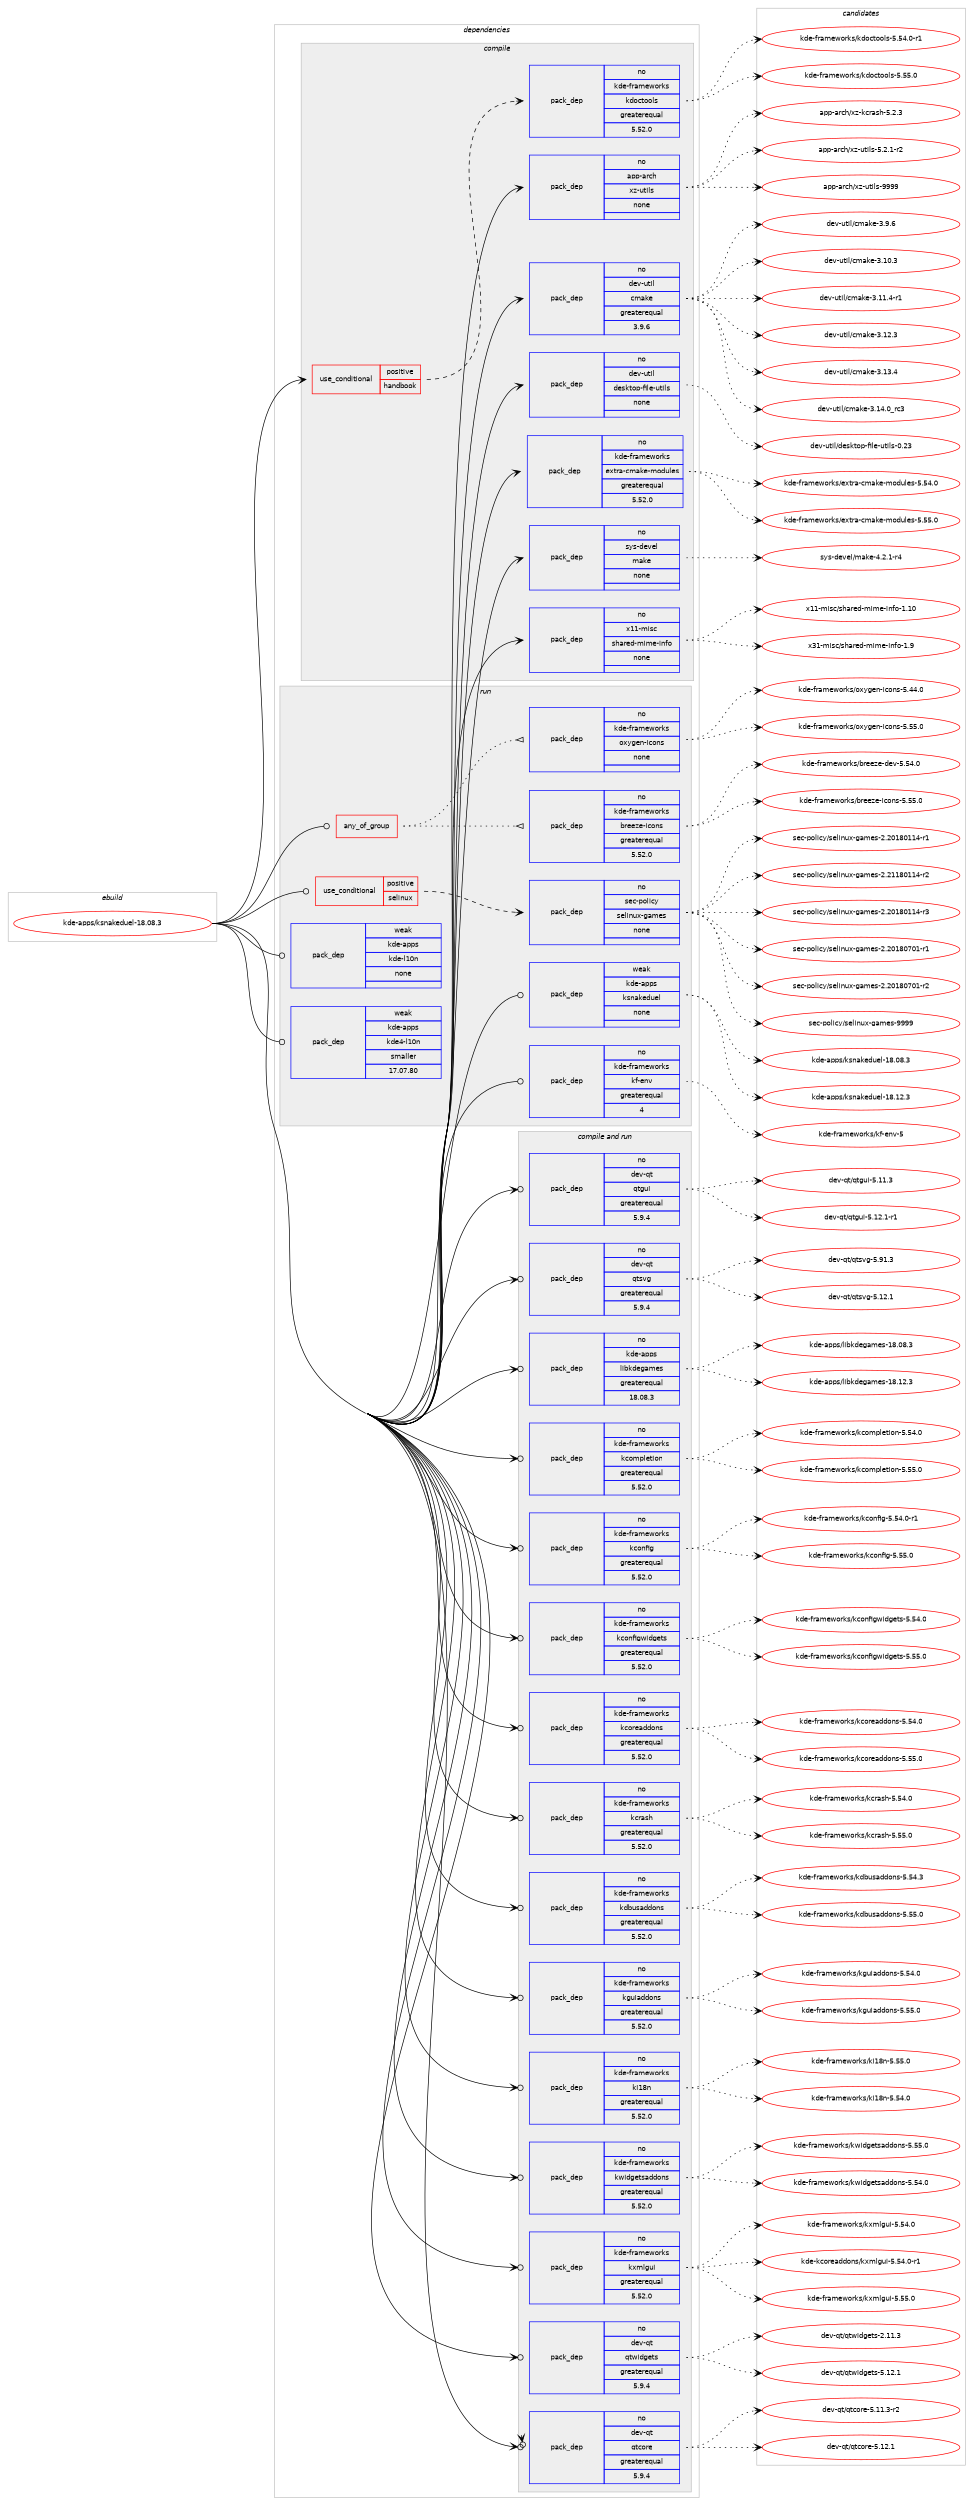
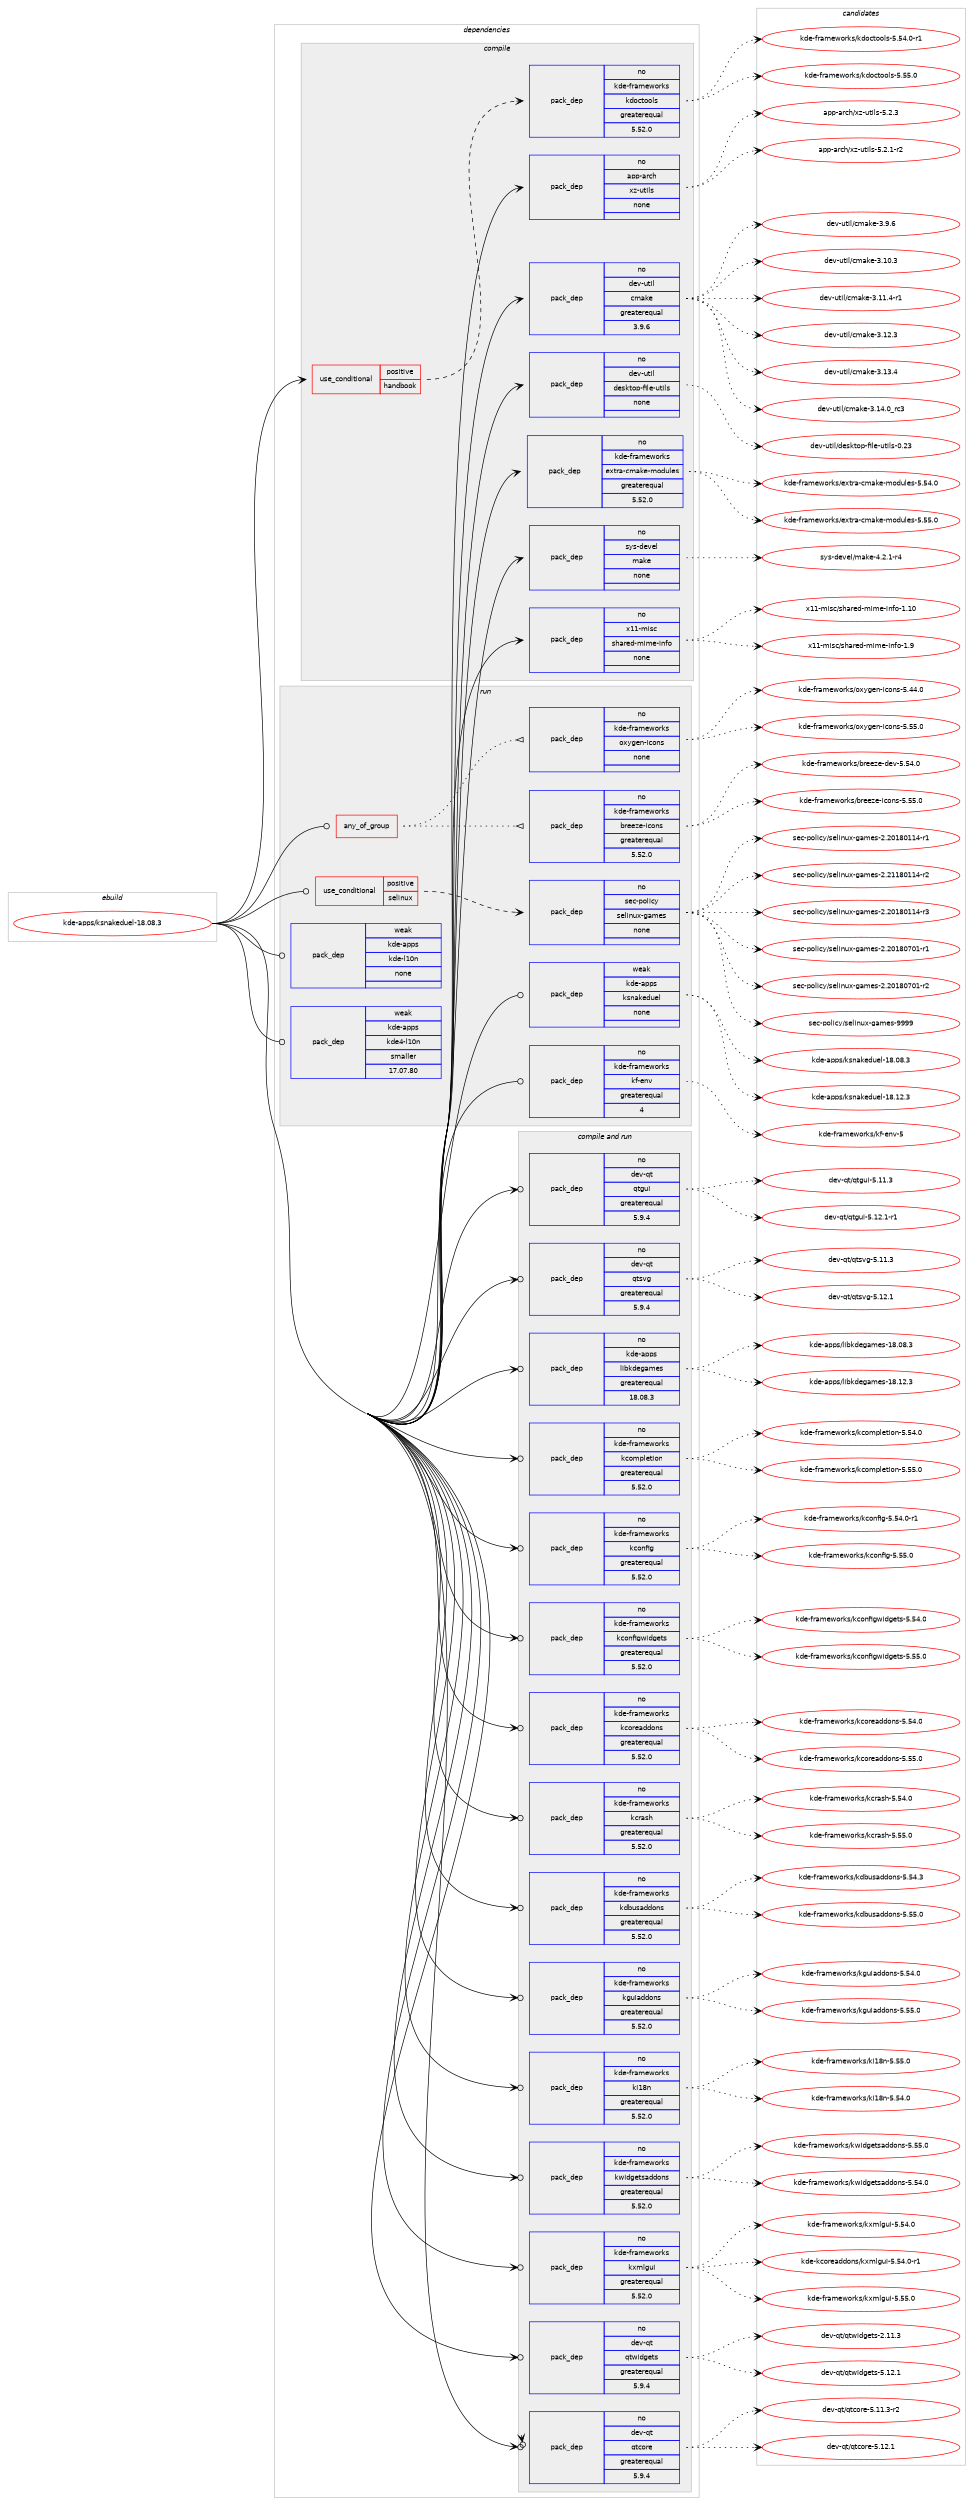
(861, 113) -> (861, 113)
(861, 187) -> none
(861, 646) -> (861, 646)
(861, 1260) -> (861, 1260)
